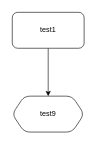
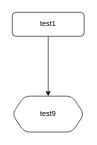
(48, 30) -> (48, 24)
